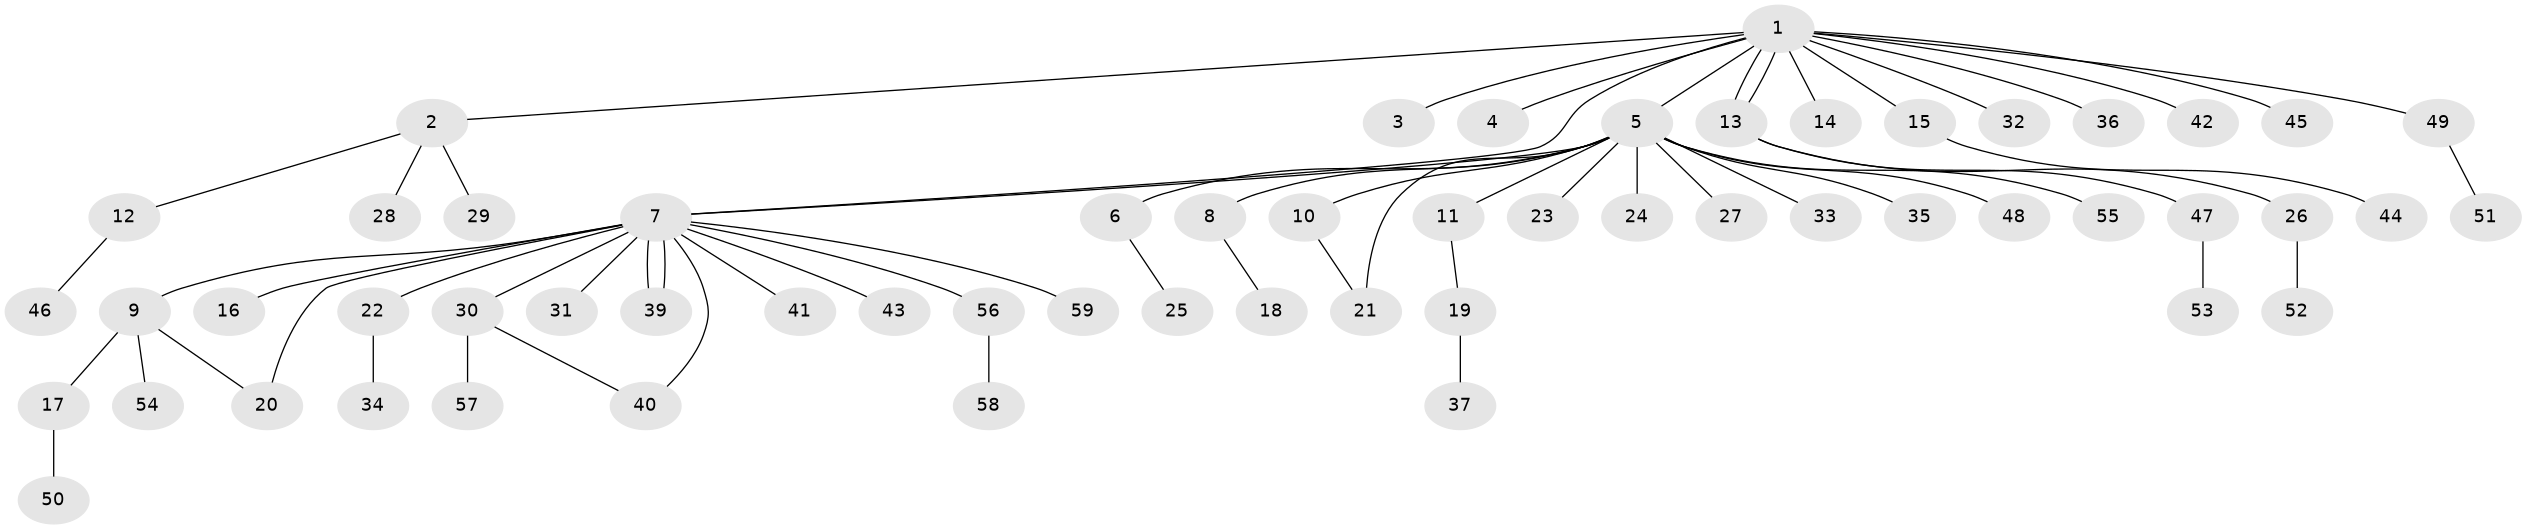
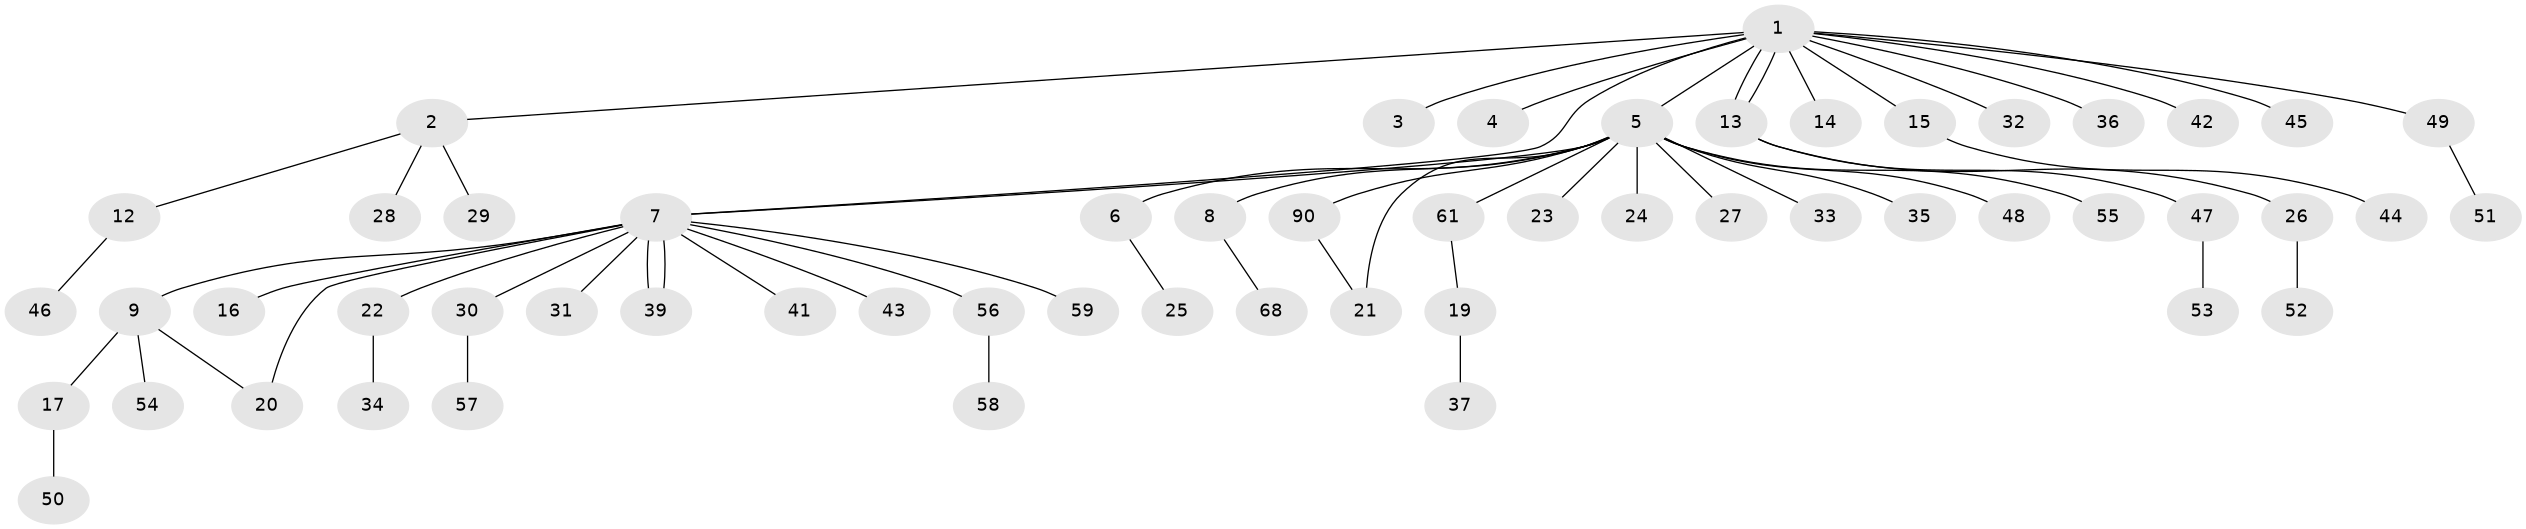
(1304, 217) -> (1304, 217)
(1449, 217) -> (1449, 217)
(1272, 312) -> (1272, 312)
(646, 406) -> none
